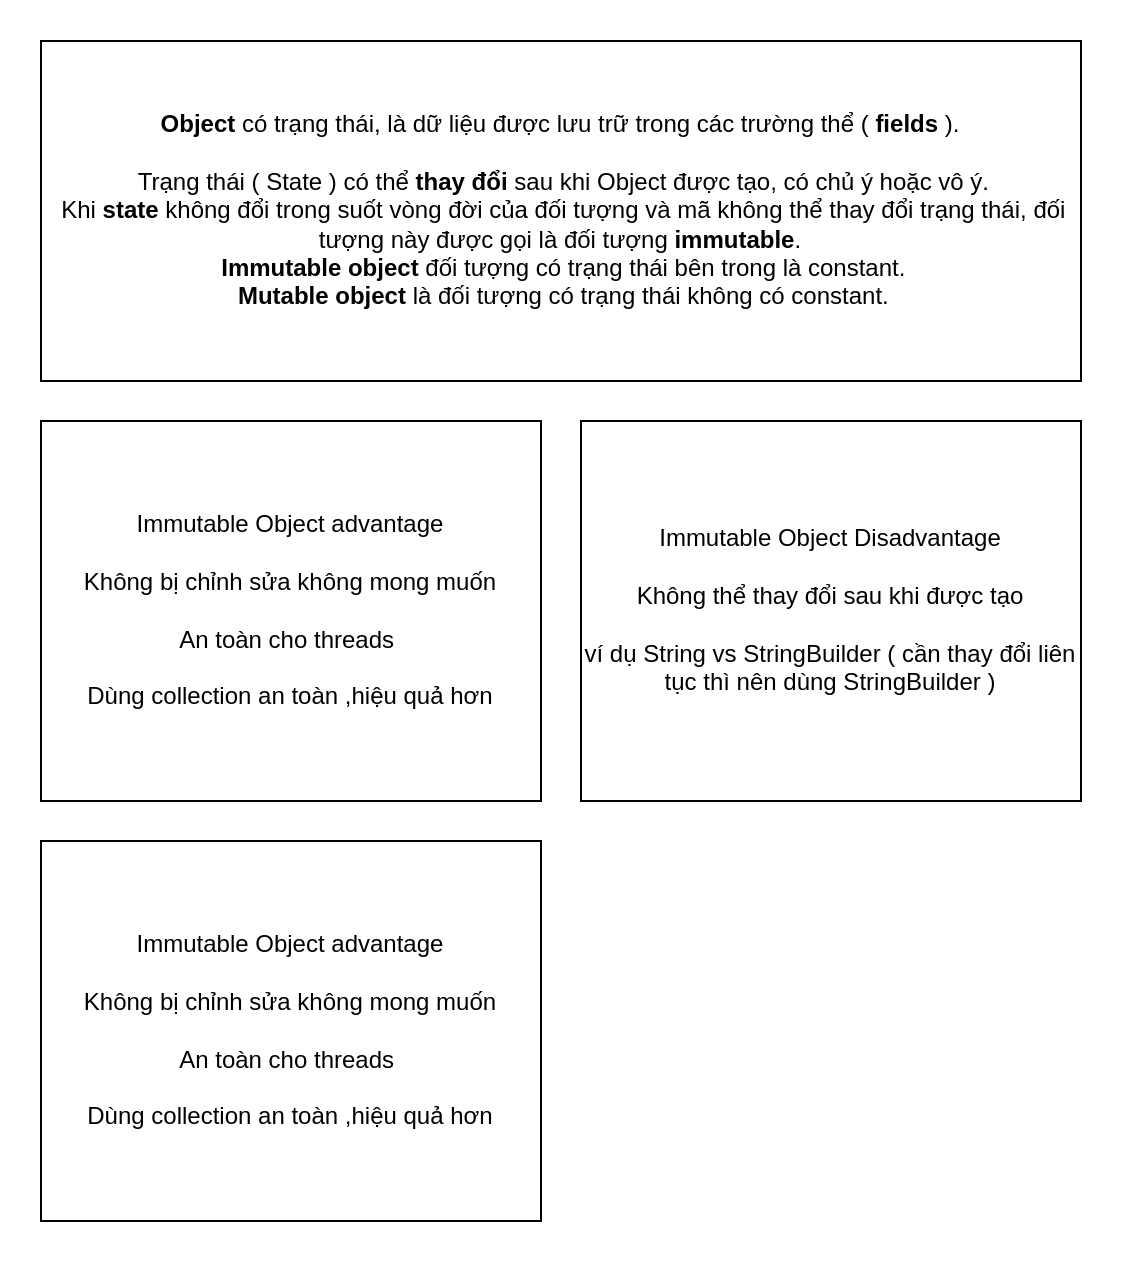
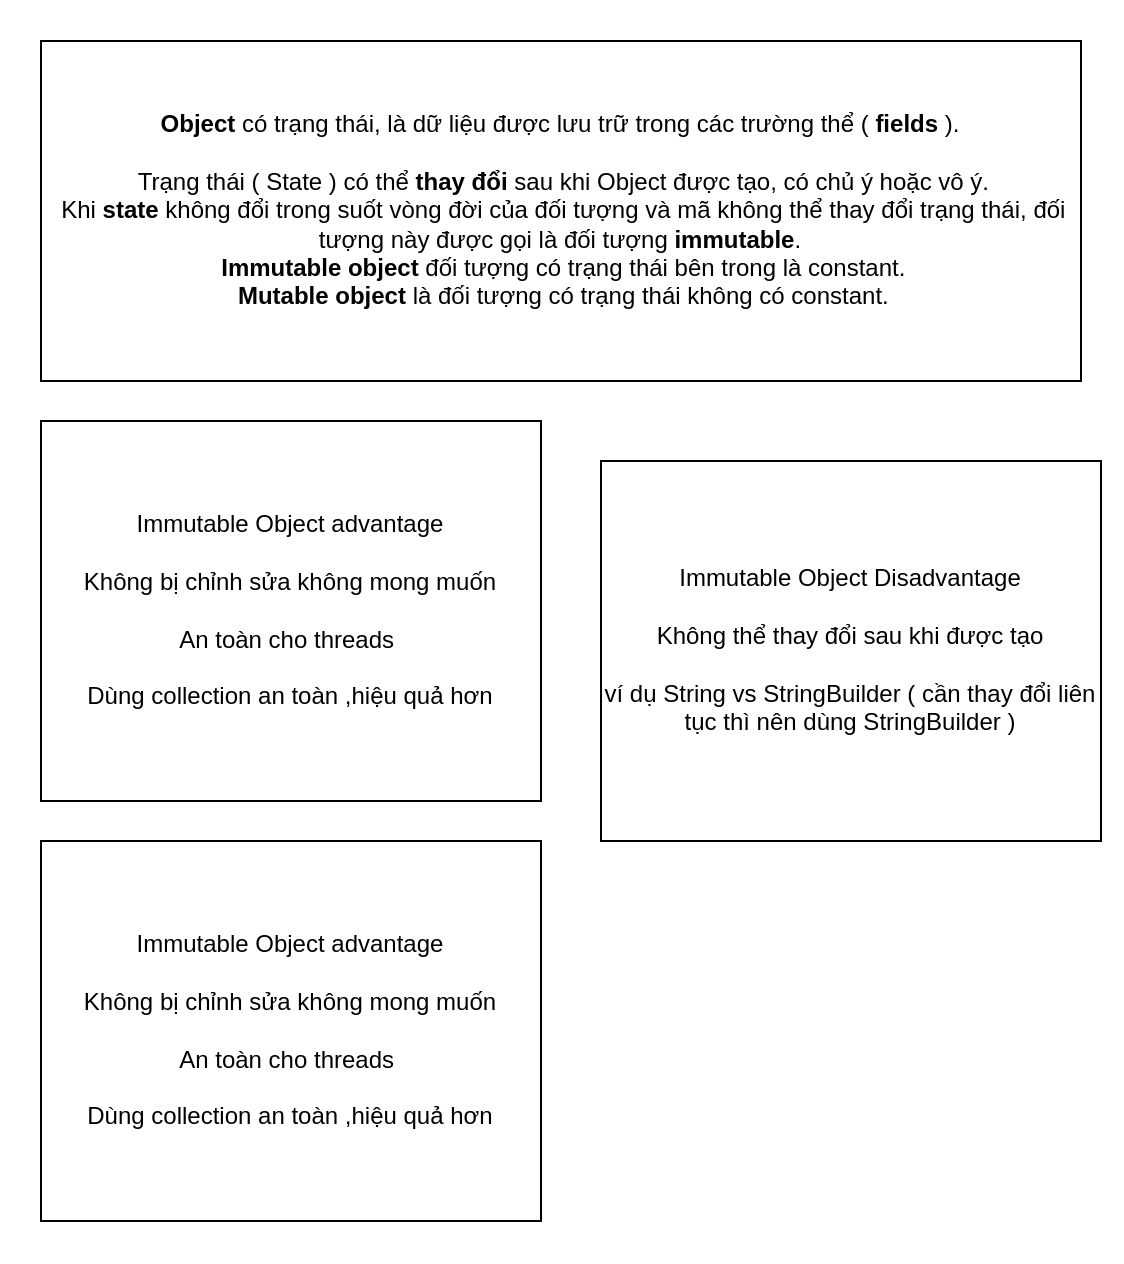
(831, 611) -> (851, 651)
